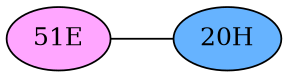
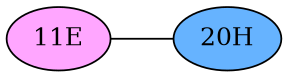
(59, 39) -> (59, 39)
